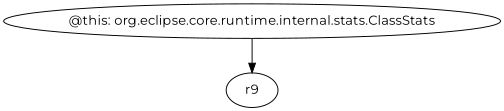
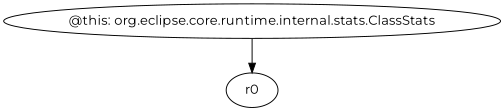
(252, 90) -> (252, 90)
